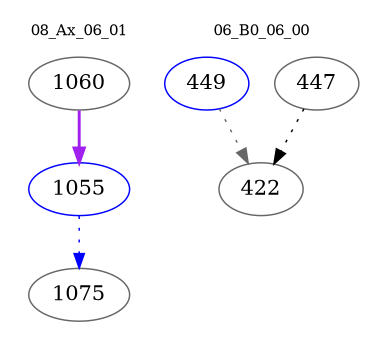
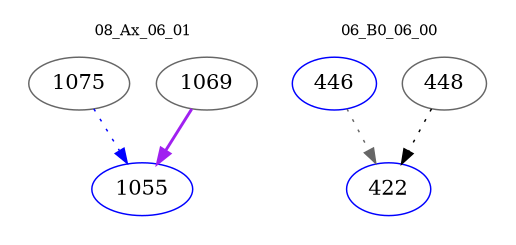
(79, 84) -> (207, 84)
(207, 84) -> (334, 84)
(317, 84) -> (444, 84)
(261, 189) -> (389, 189)
(79, 235) -> (107, 130)
